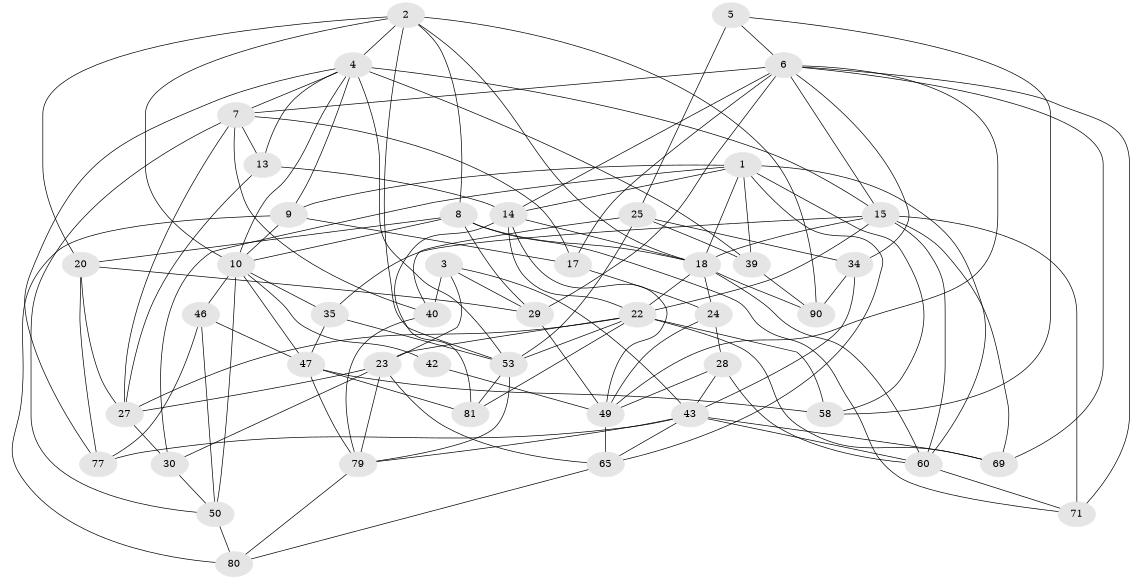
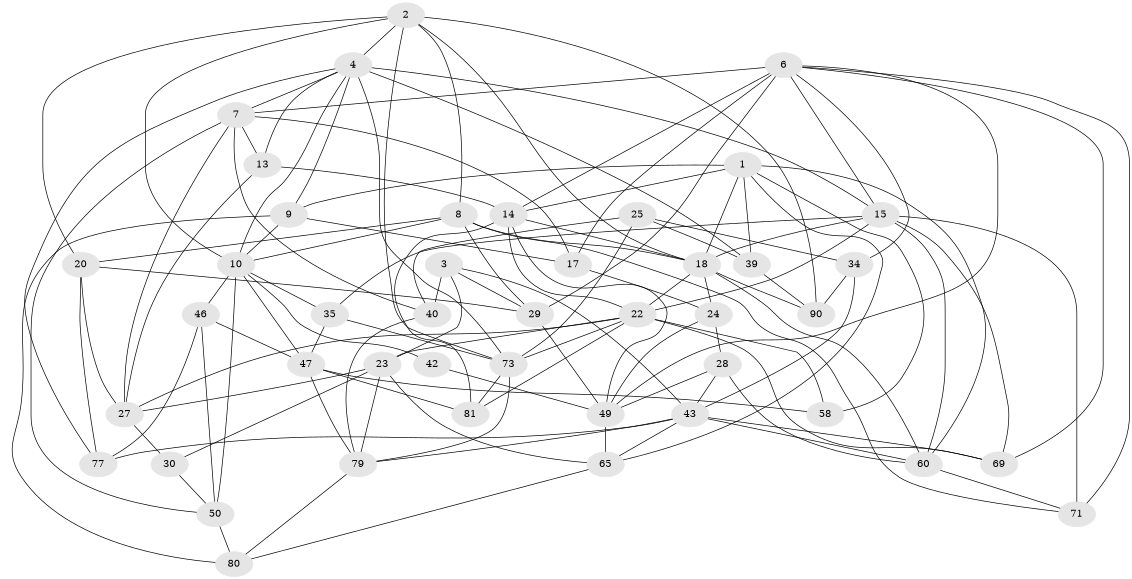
(731, 15) -> none
(360, 218) -> none
(509, 365) -> (509, 365)
